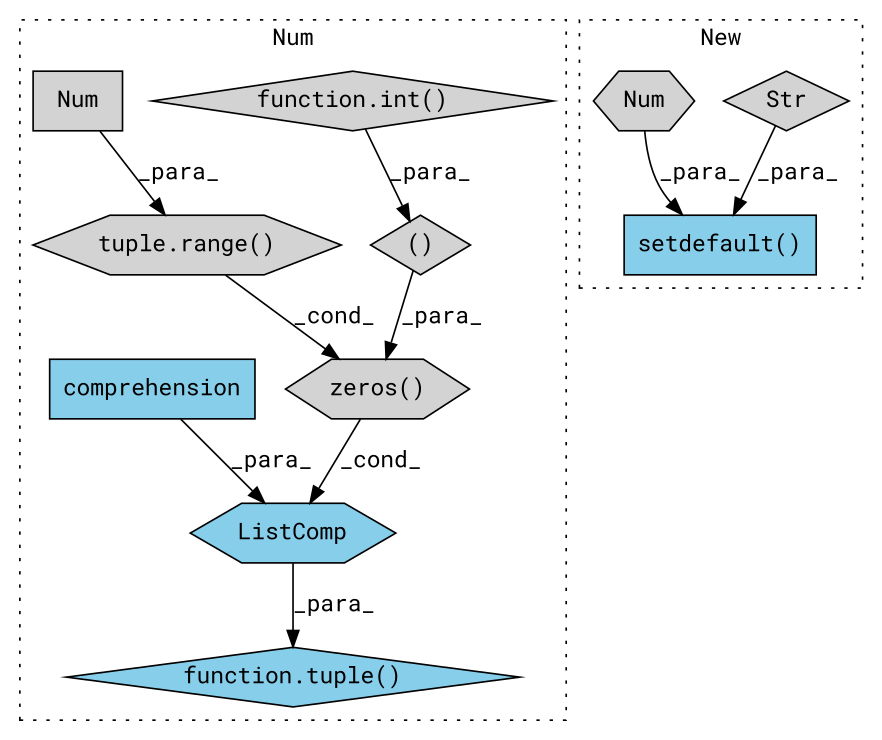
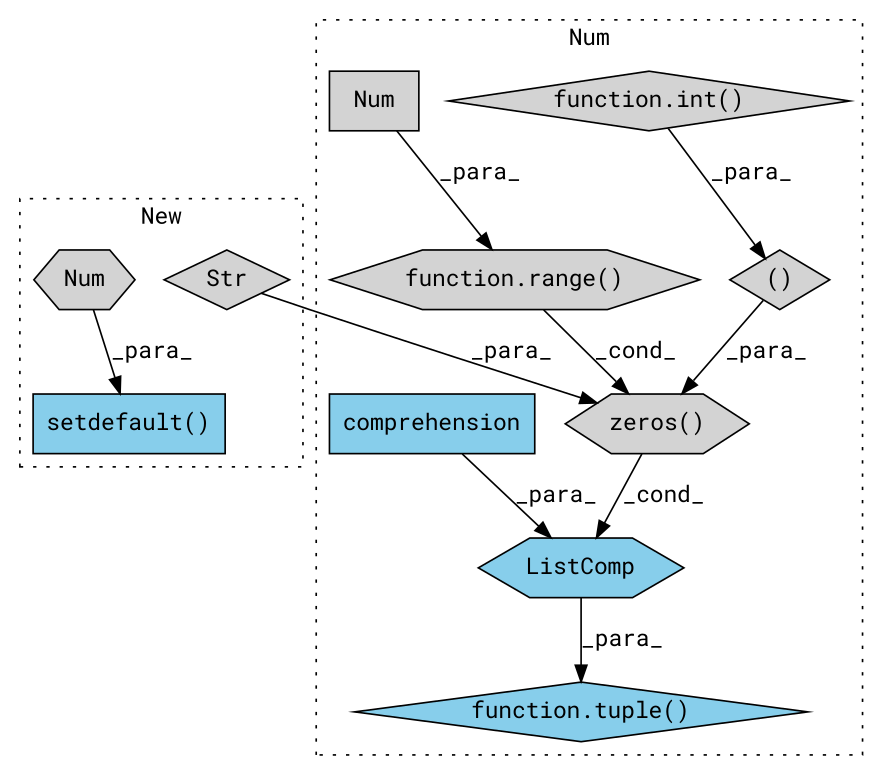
(758, 163) -> (421, 346)
(187, 245) -> (515, 280)
